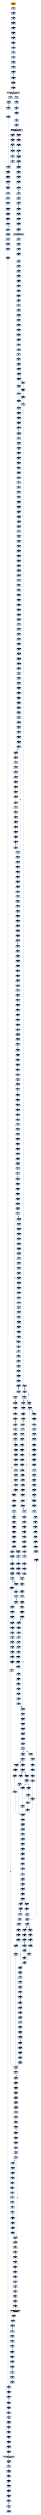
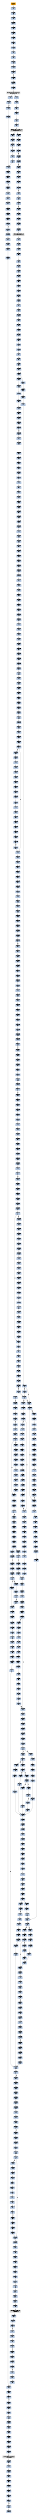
(19, 448) -> none
